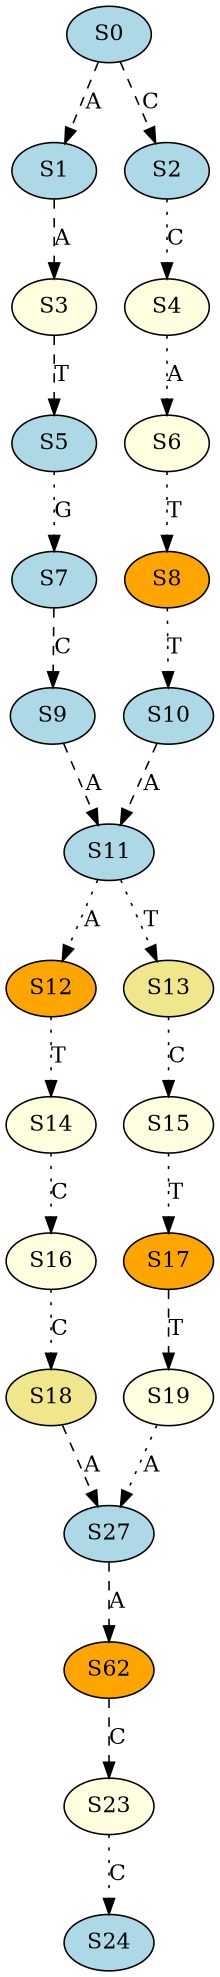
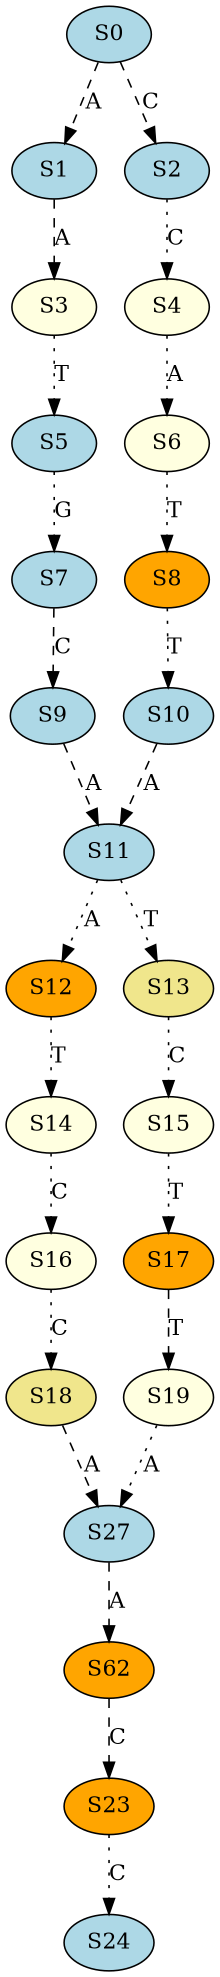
(54, 367) -> (54, 367)
(109, 1806) -> (109, 1806)
